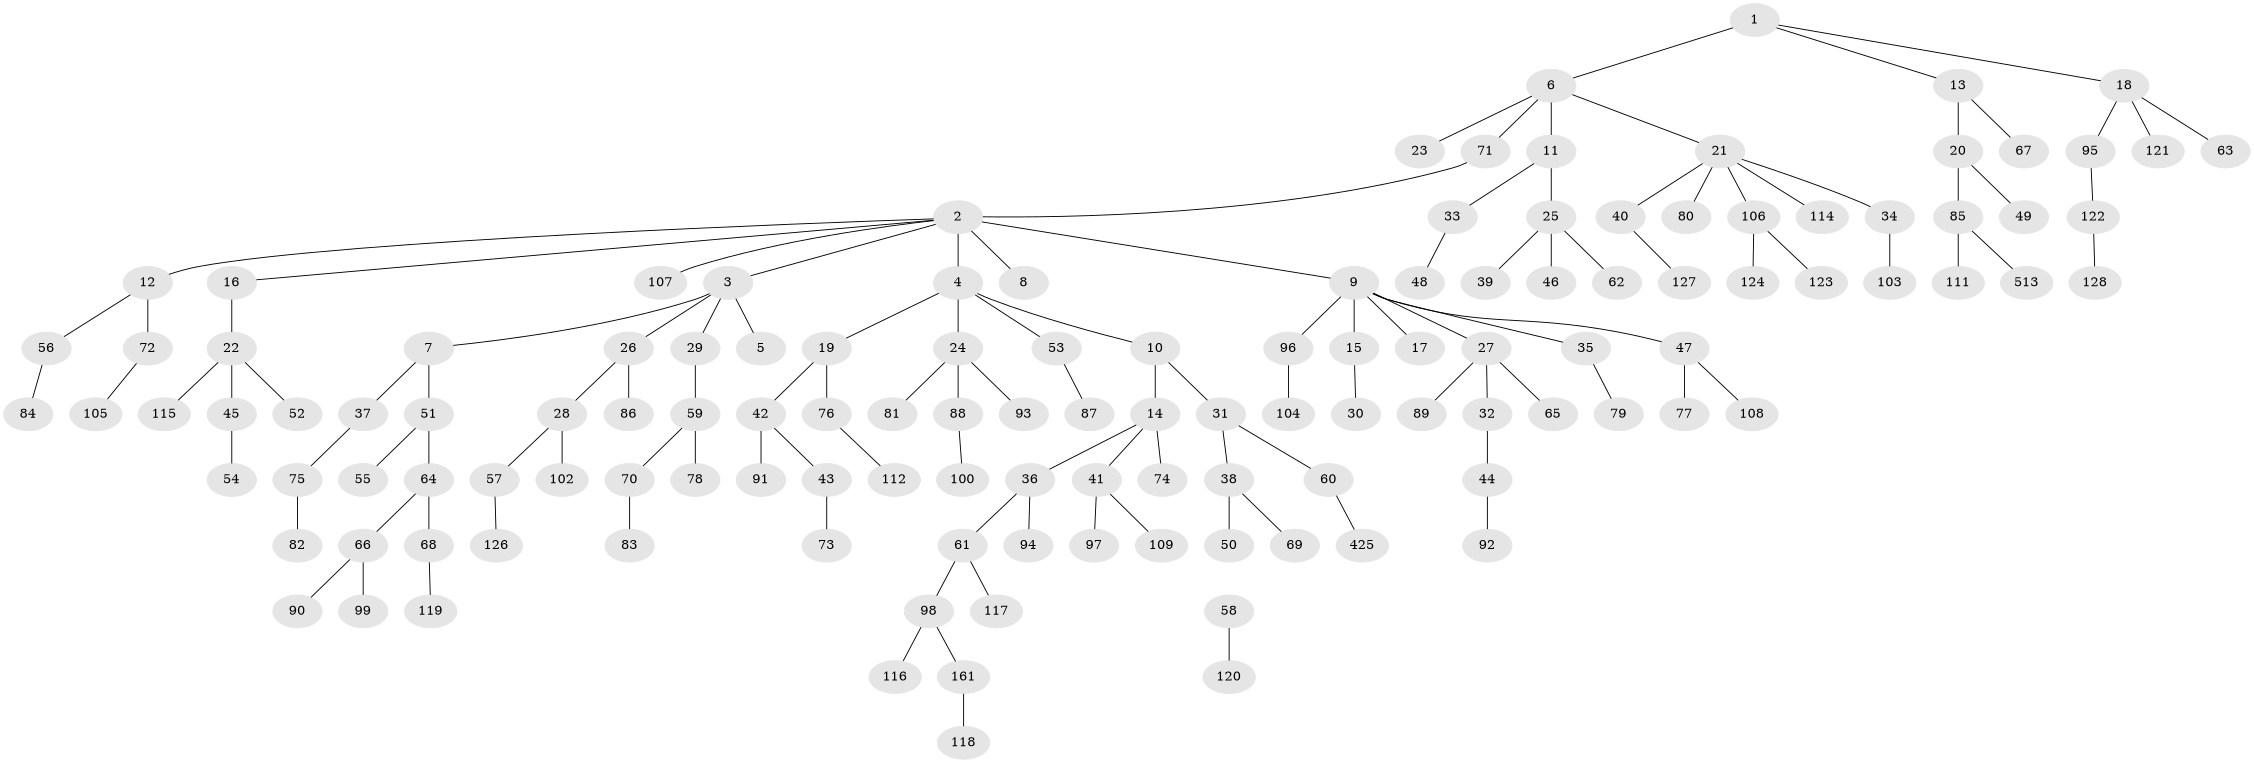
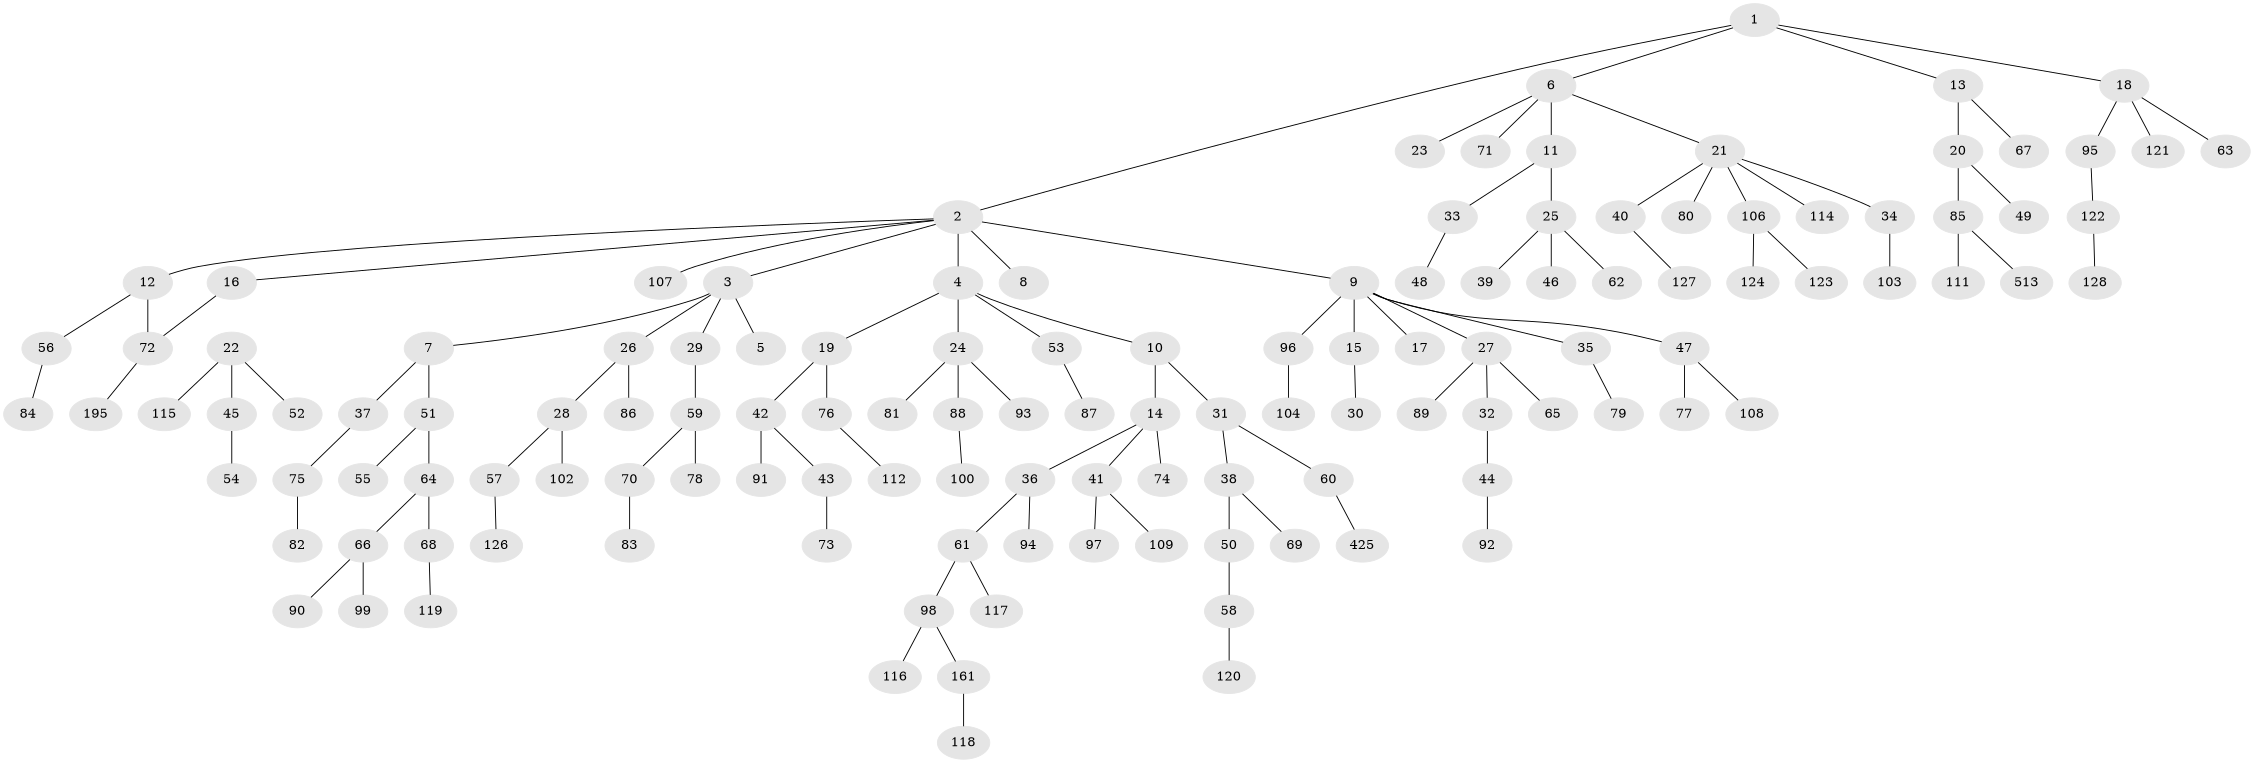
(1227, 207) -> (1354, 110)
(232, 316) -> (190, 316)
(96, 414) -> (96, 414)
none -> (1229, 579)
